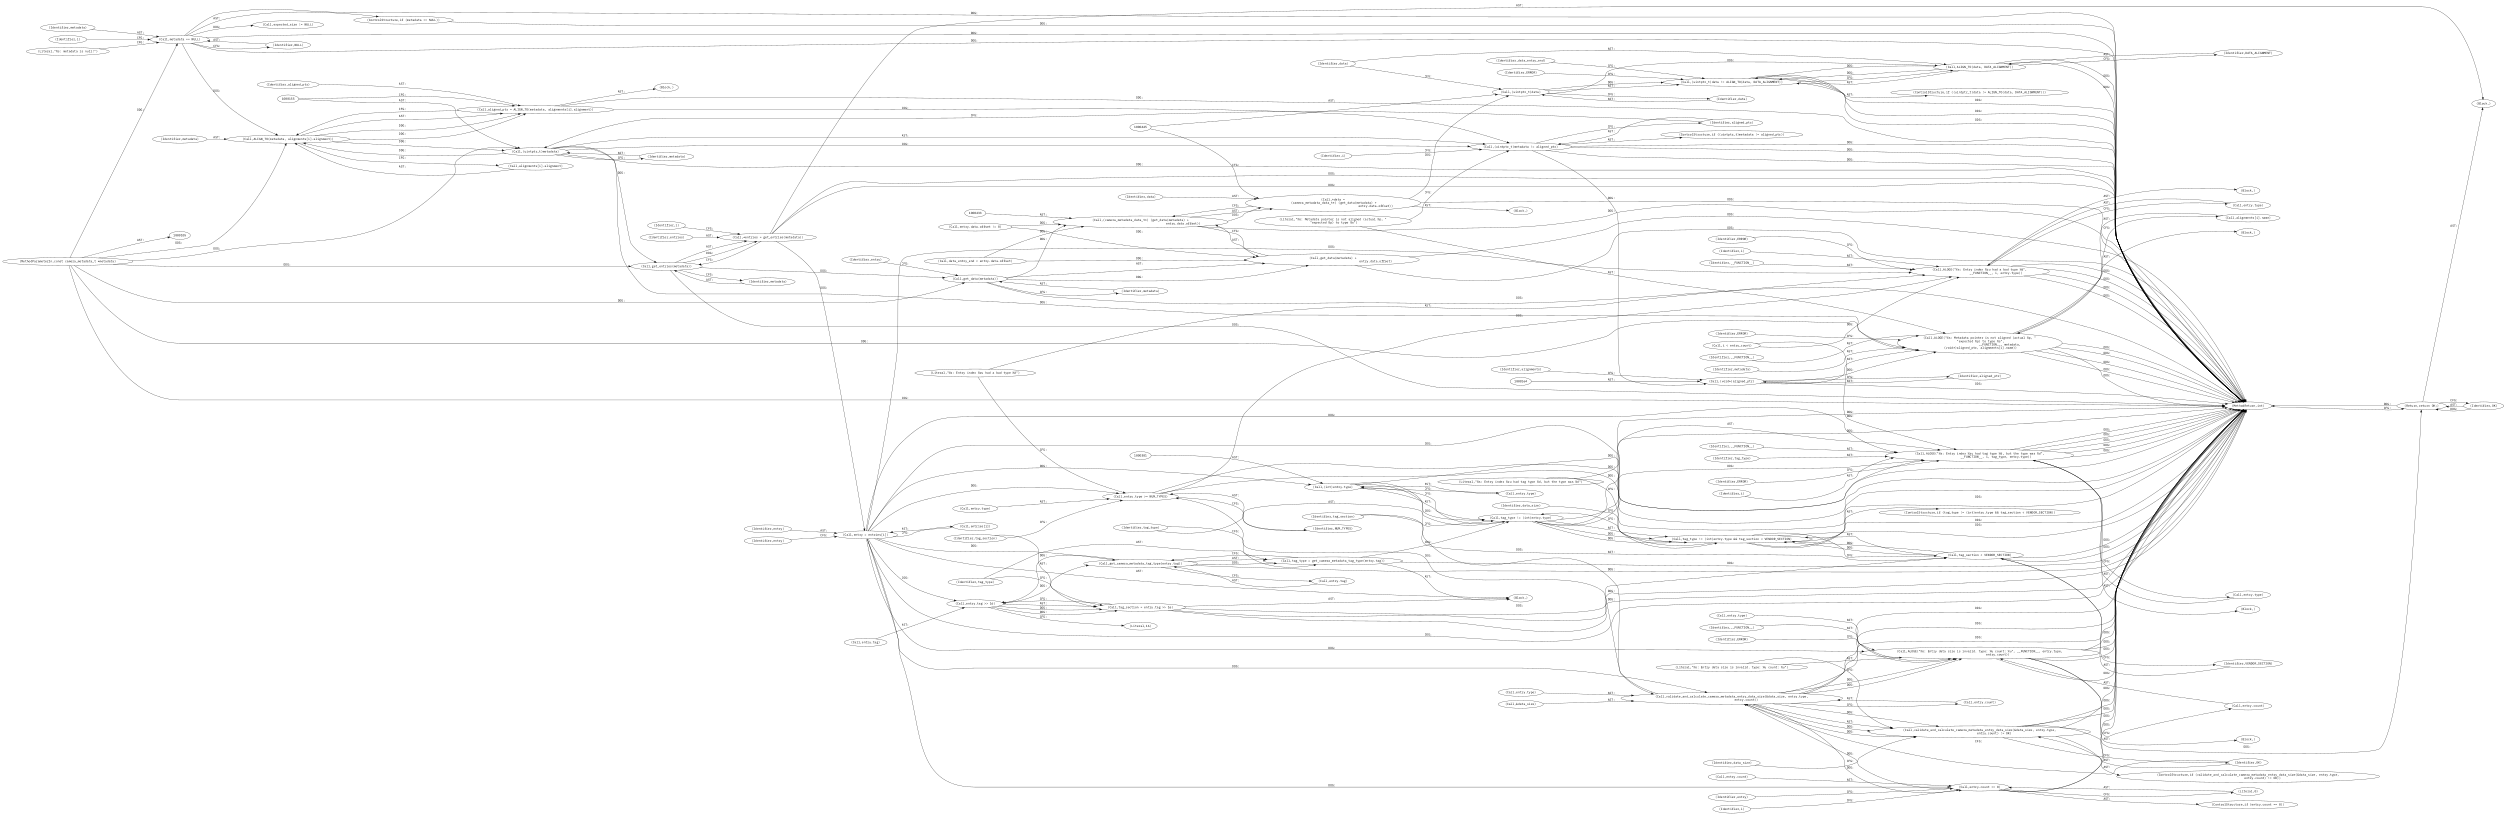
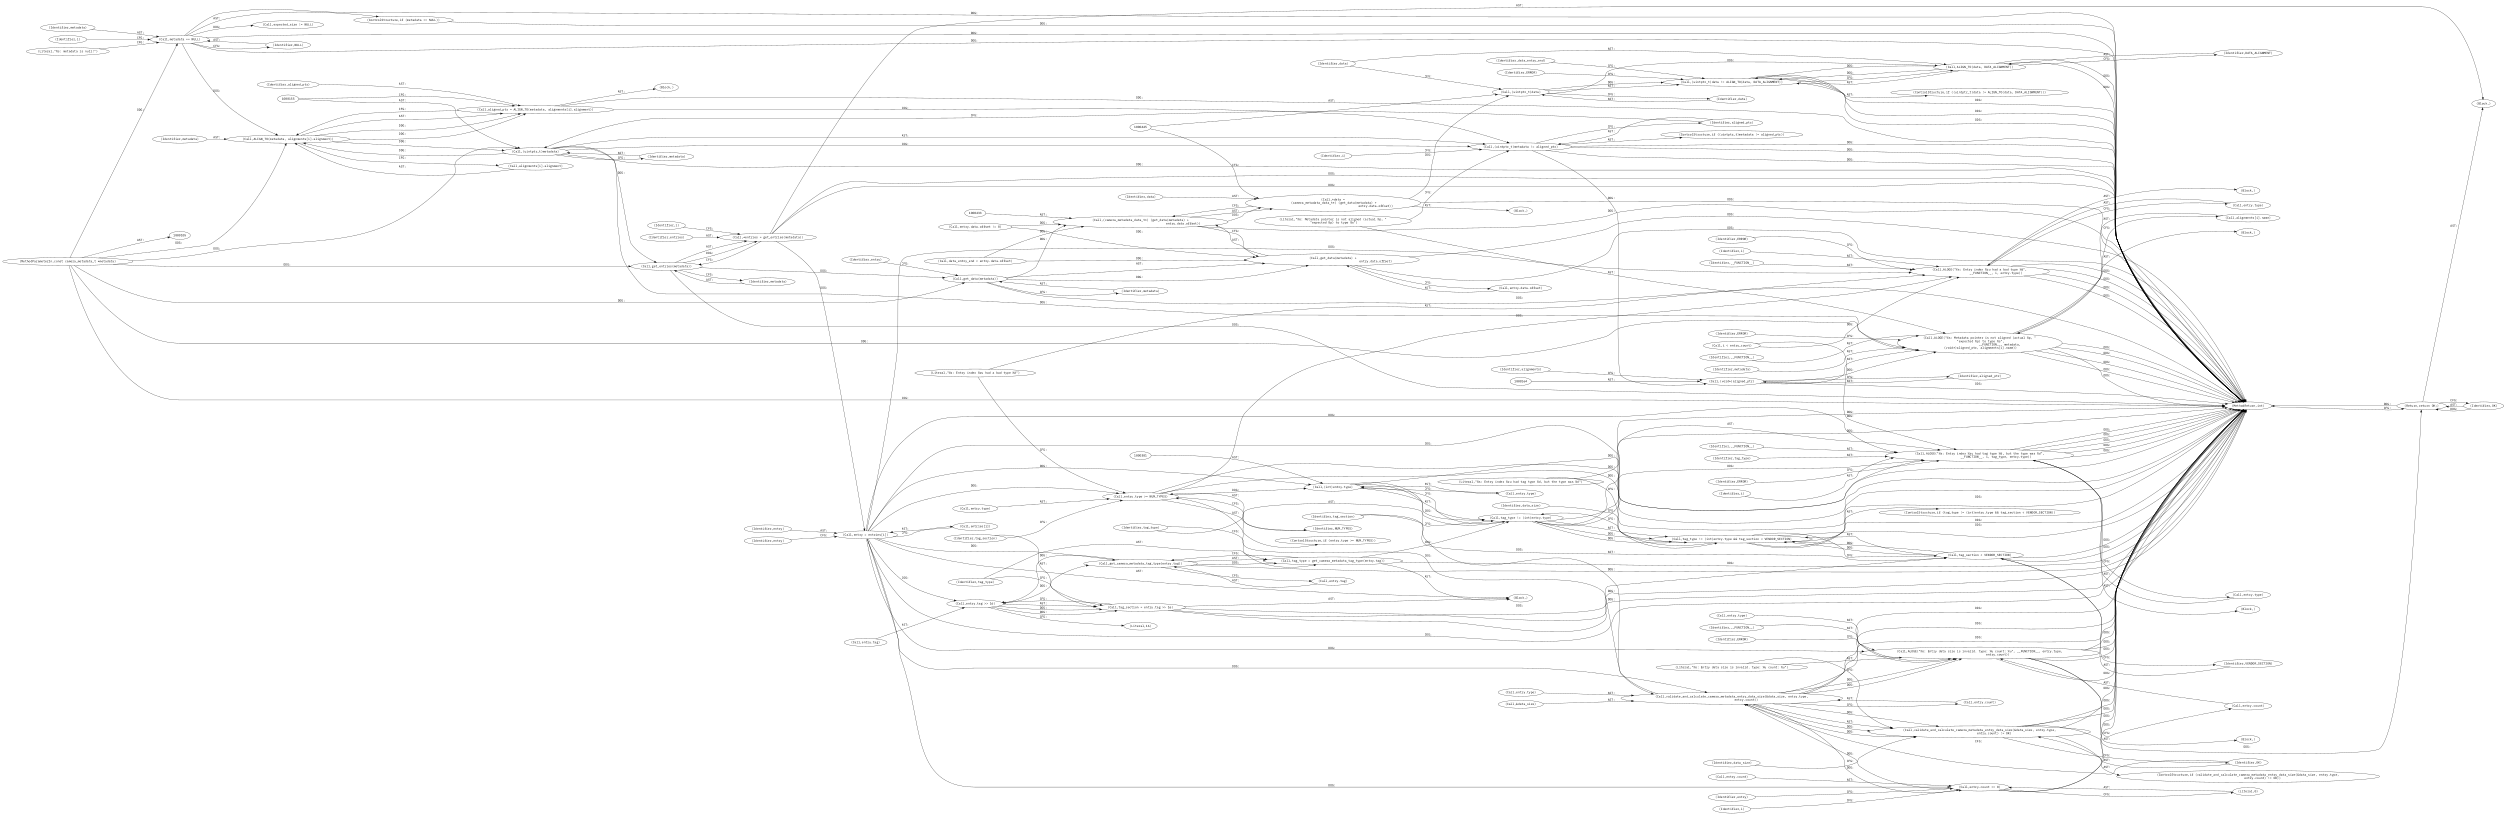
none -> (1521, 288)
none -> (1239, 492)
none -> (1333, 541)
(2248, 805) -> none
